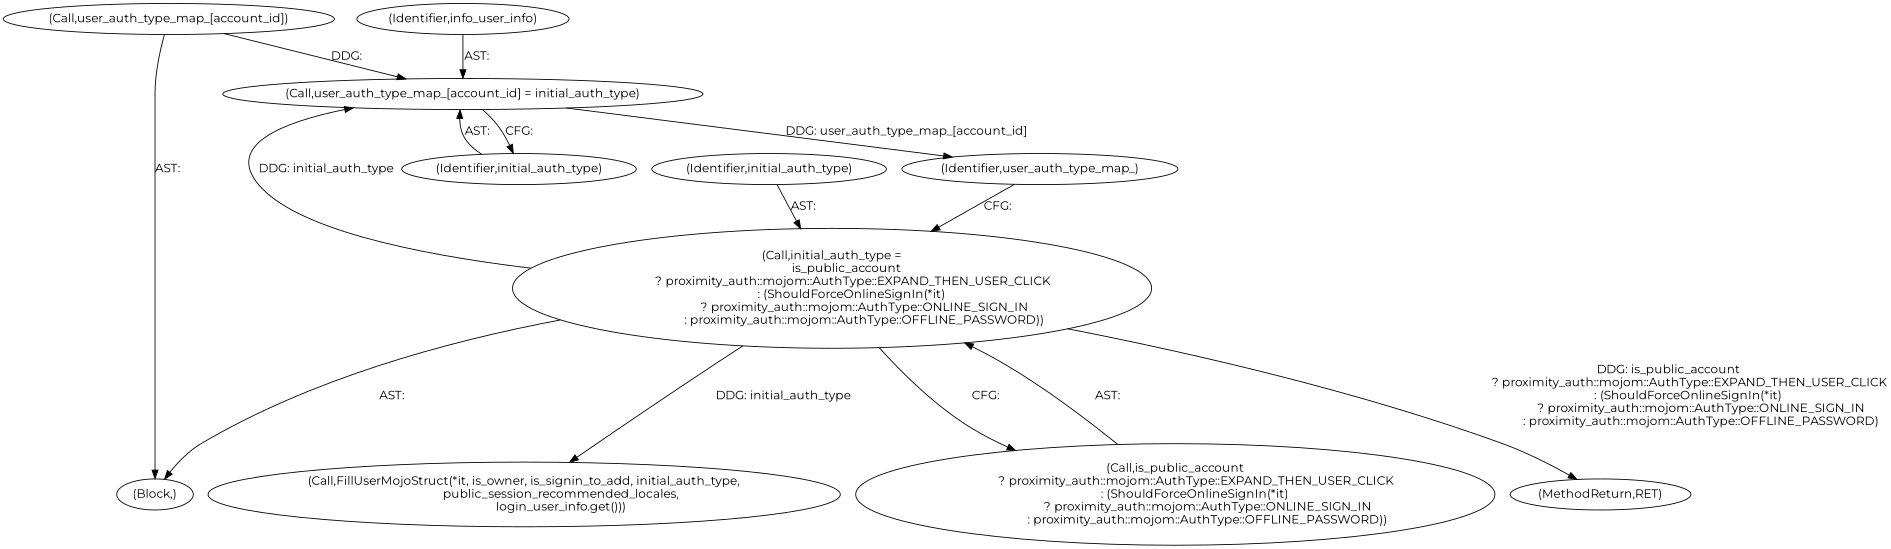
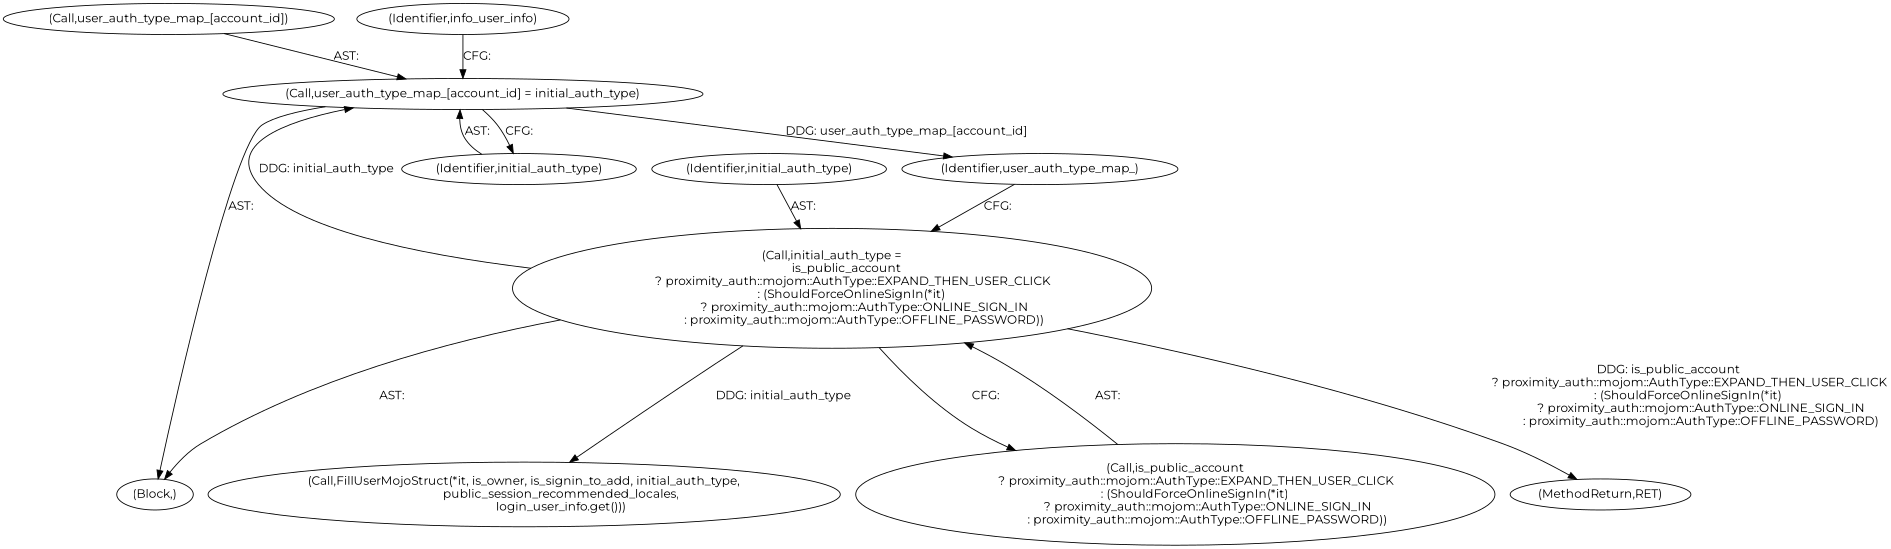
(348, 56) -> (348, 56)
(479, 56) -> (479, 56)
(155, 252) -> (210, 262)
